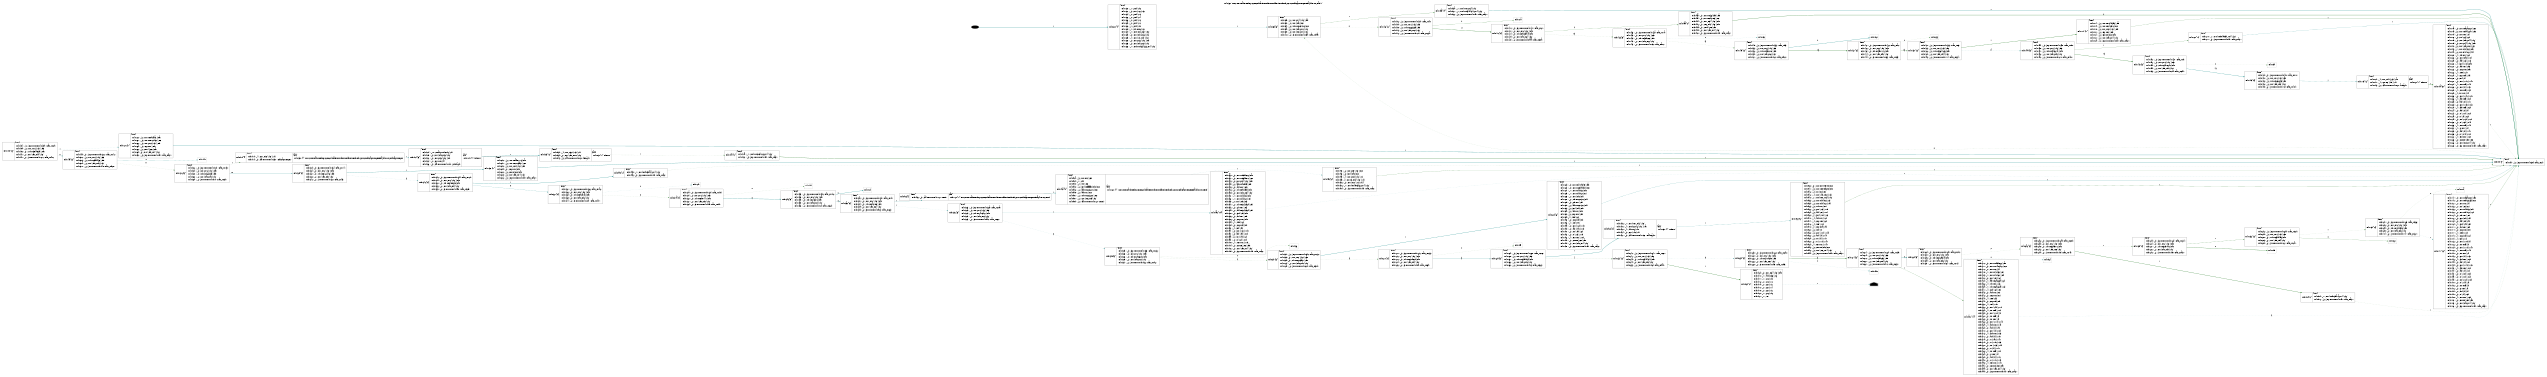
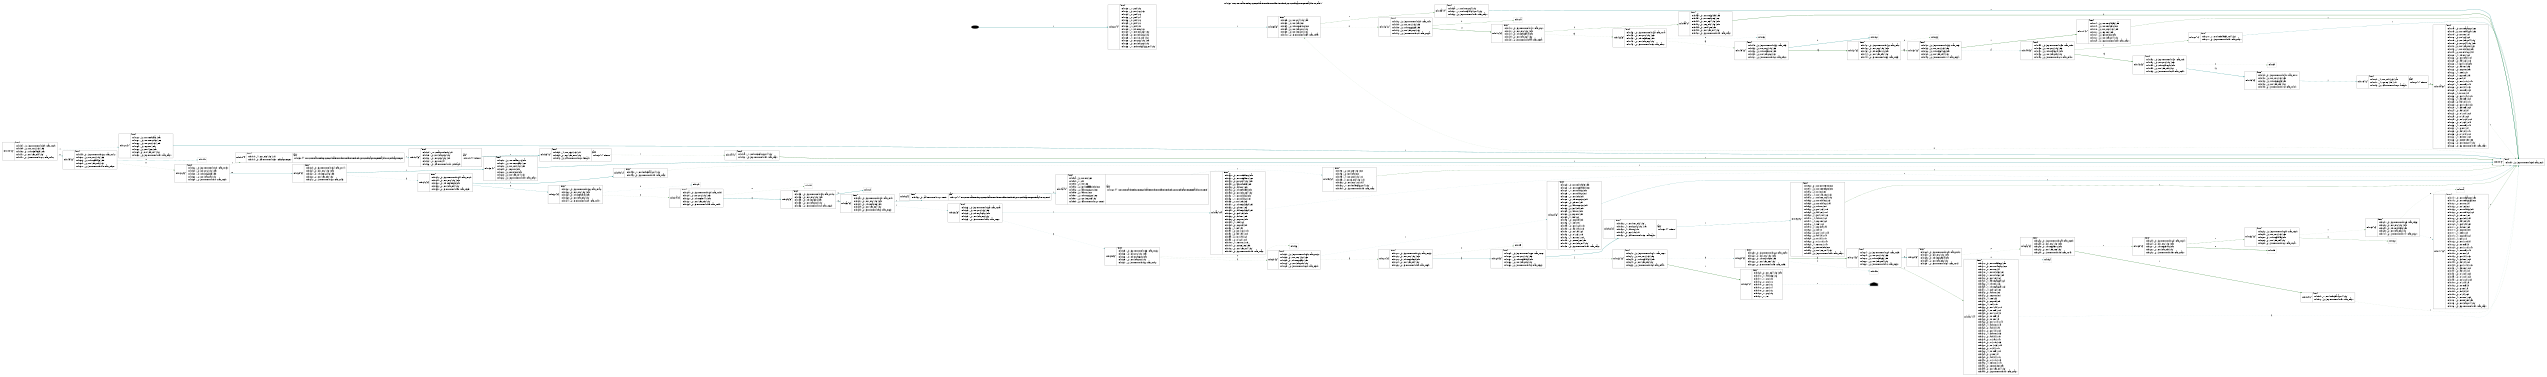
(1433, 238) -> (1433, 238)
